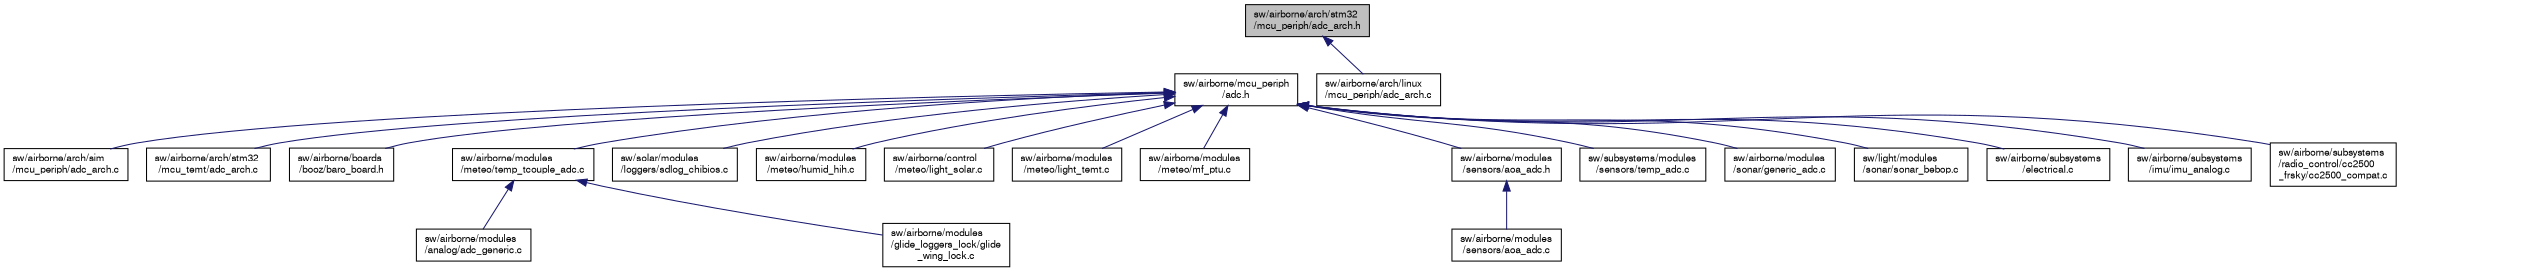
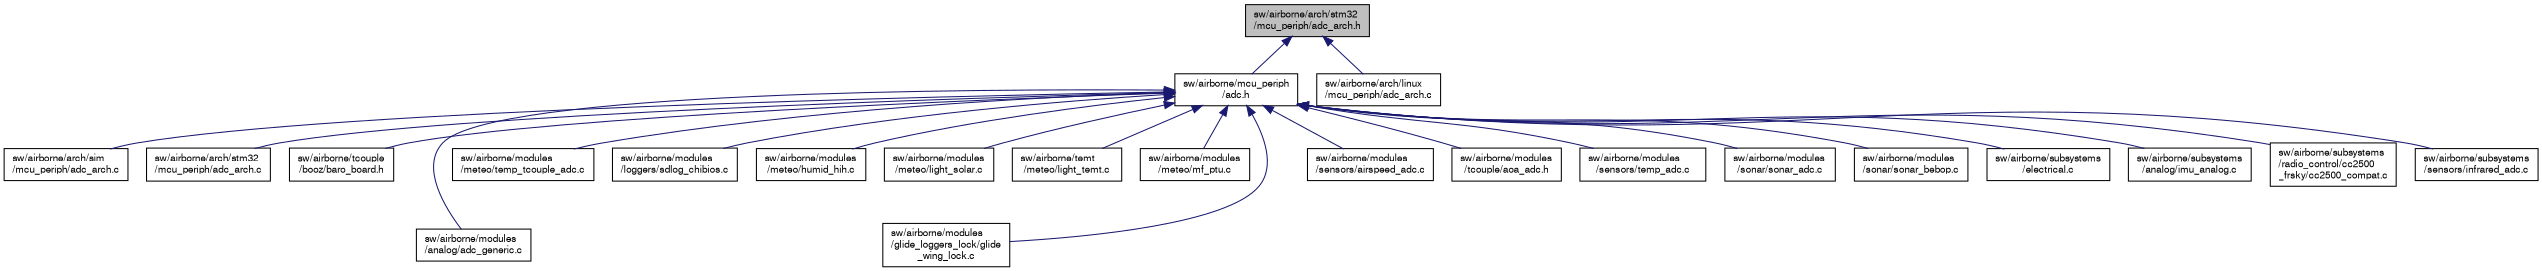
none -> (1268, 59)
(208, 165) -> (208, 165)
(342, 165) -> (342, 165)
(675, 165) -> (675, 165)
(939, 165) -> (939, 165)
(1067, 165) -> (1067, 165)
none -> (1370, 165)
(1507, 165) -> (1507, 165)
(1643, 165) -> (1643, 165)
(1780, 165) -> (1780, 165)
(1911, 165) -> (1911, 165)
(2190, 165) -> (2190, 165)
none -> (2477, 165)
(496, 209) -> (753, 97)
(734, 211) -> (1176, 221)
(1507, 245) -> none
